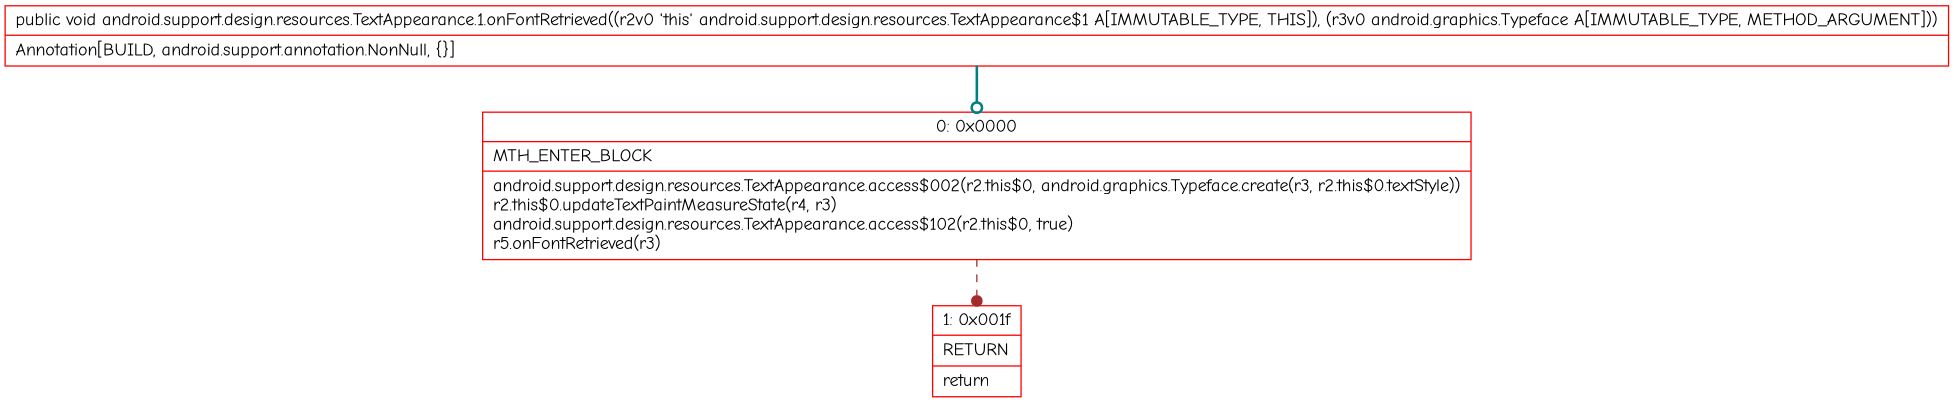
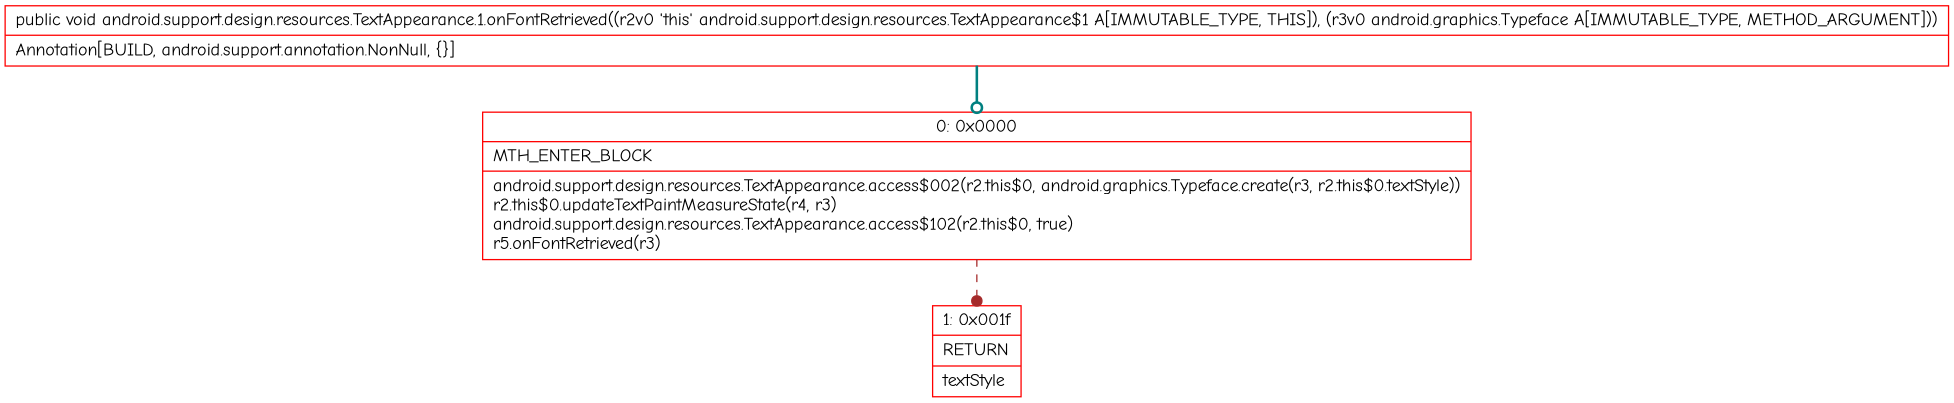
(967, 381) -> (974, 381)
